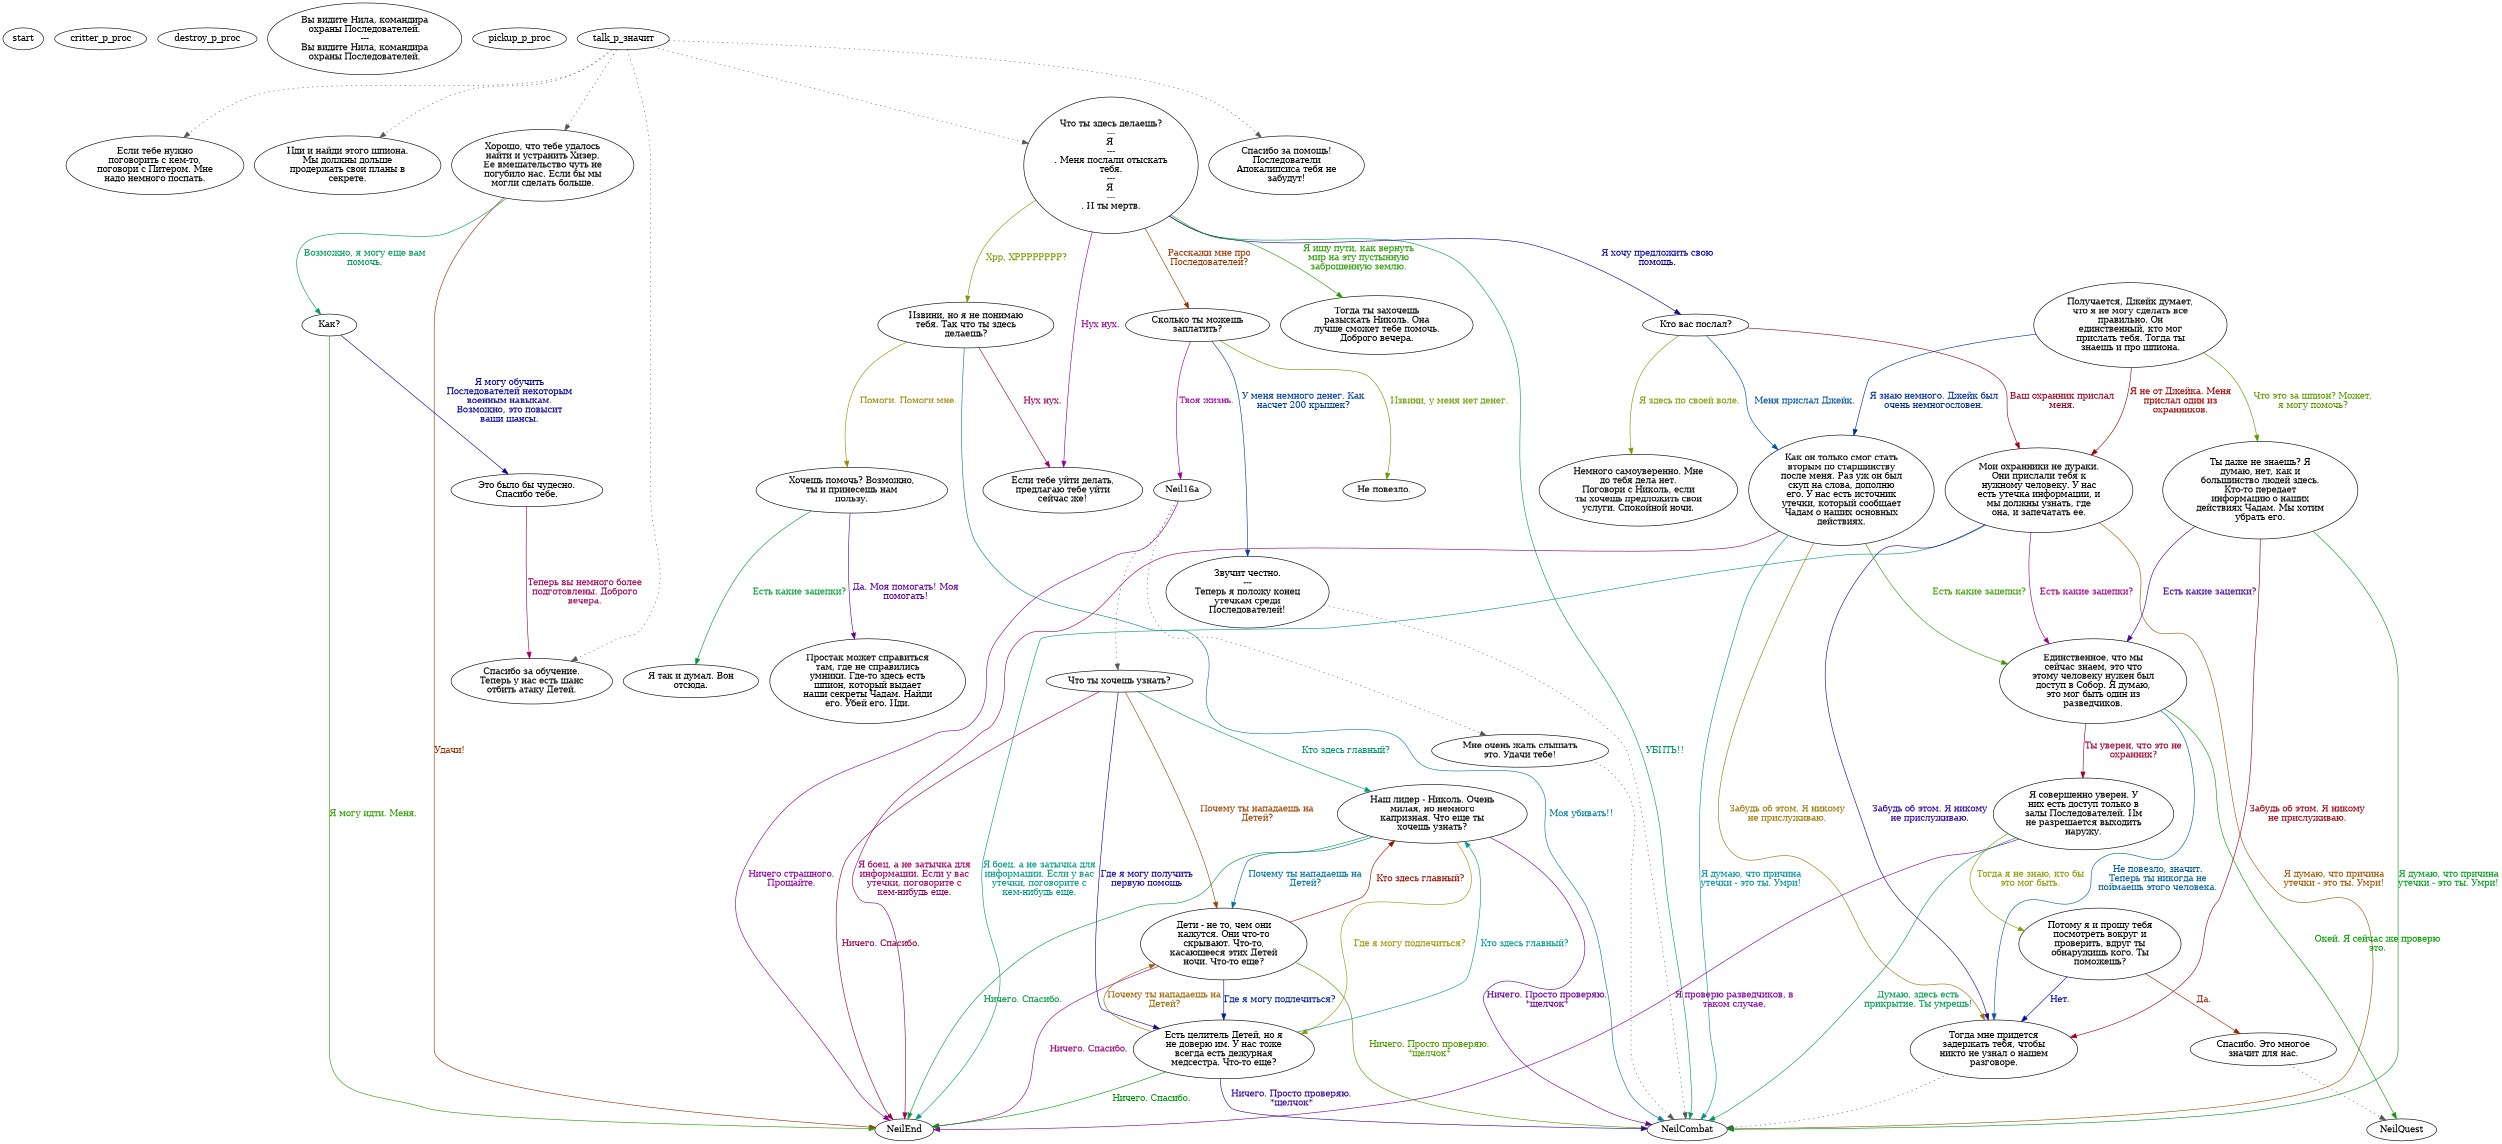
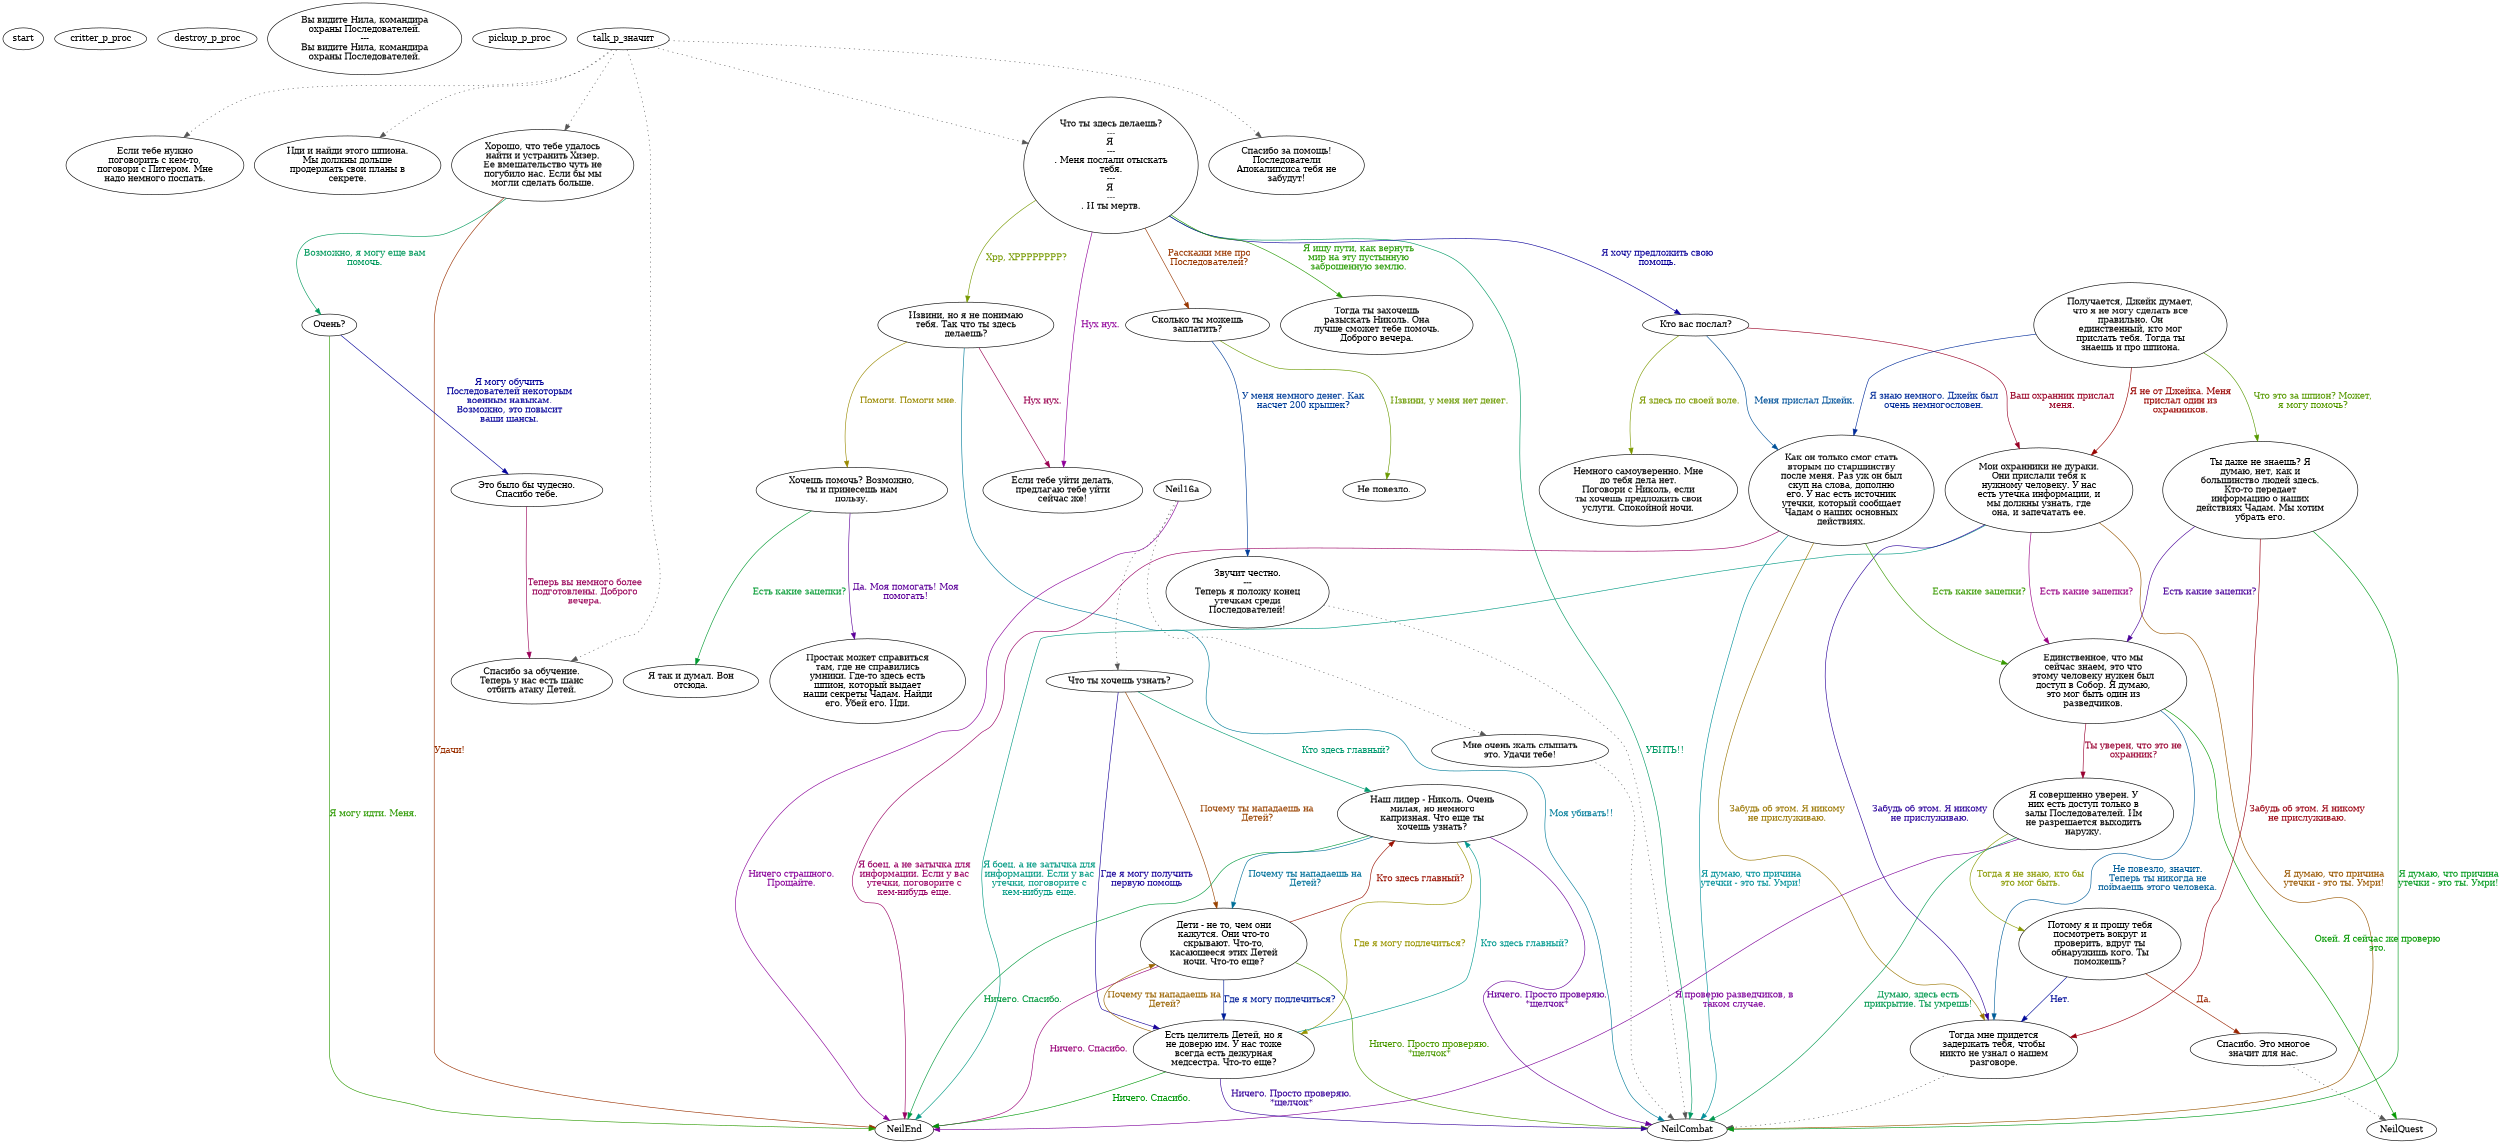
(329, 325) -> (329, 325)
(1177, 406) -> none
(859, 844) -> none
